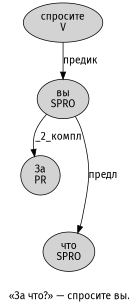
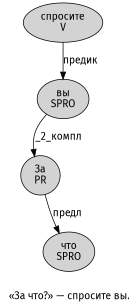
(89, 171) -> (50, 211)
